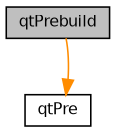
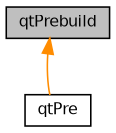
(68, 59) -> (48, 75)
